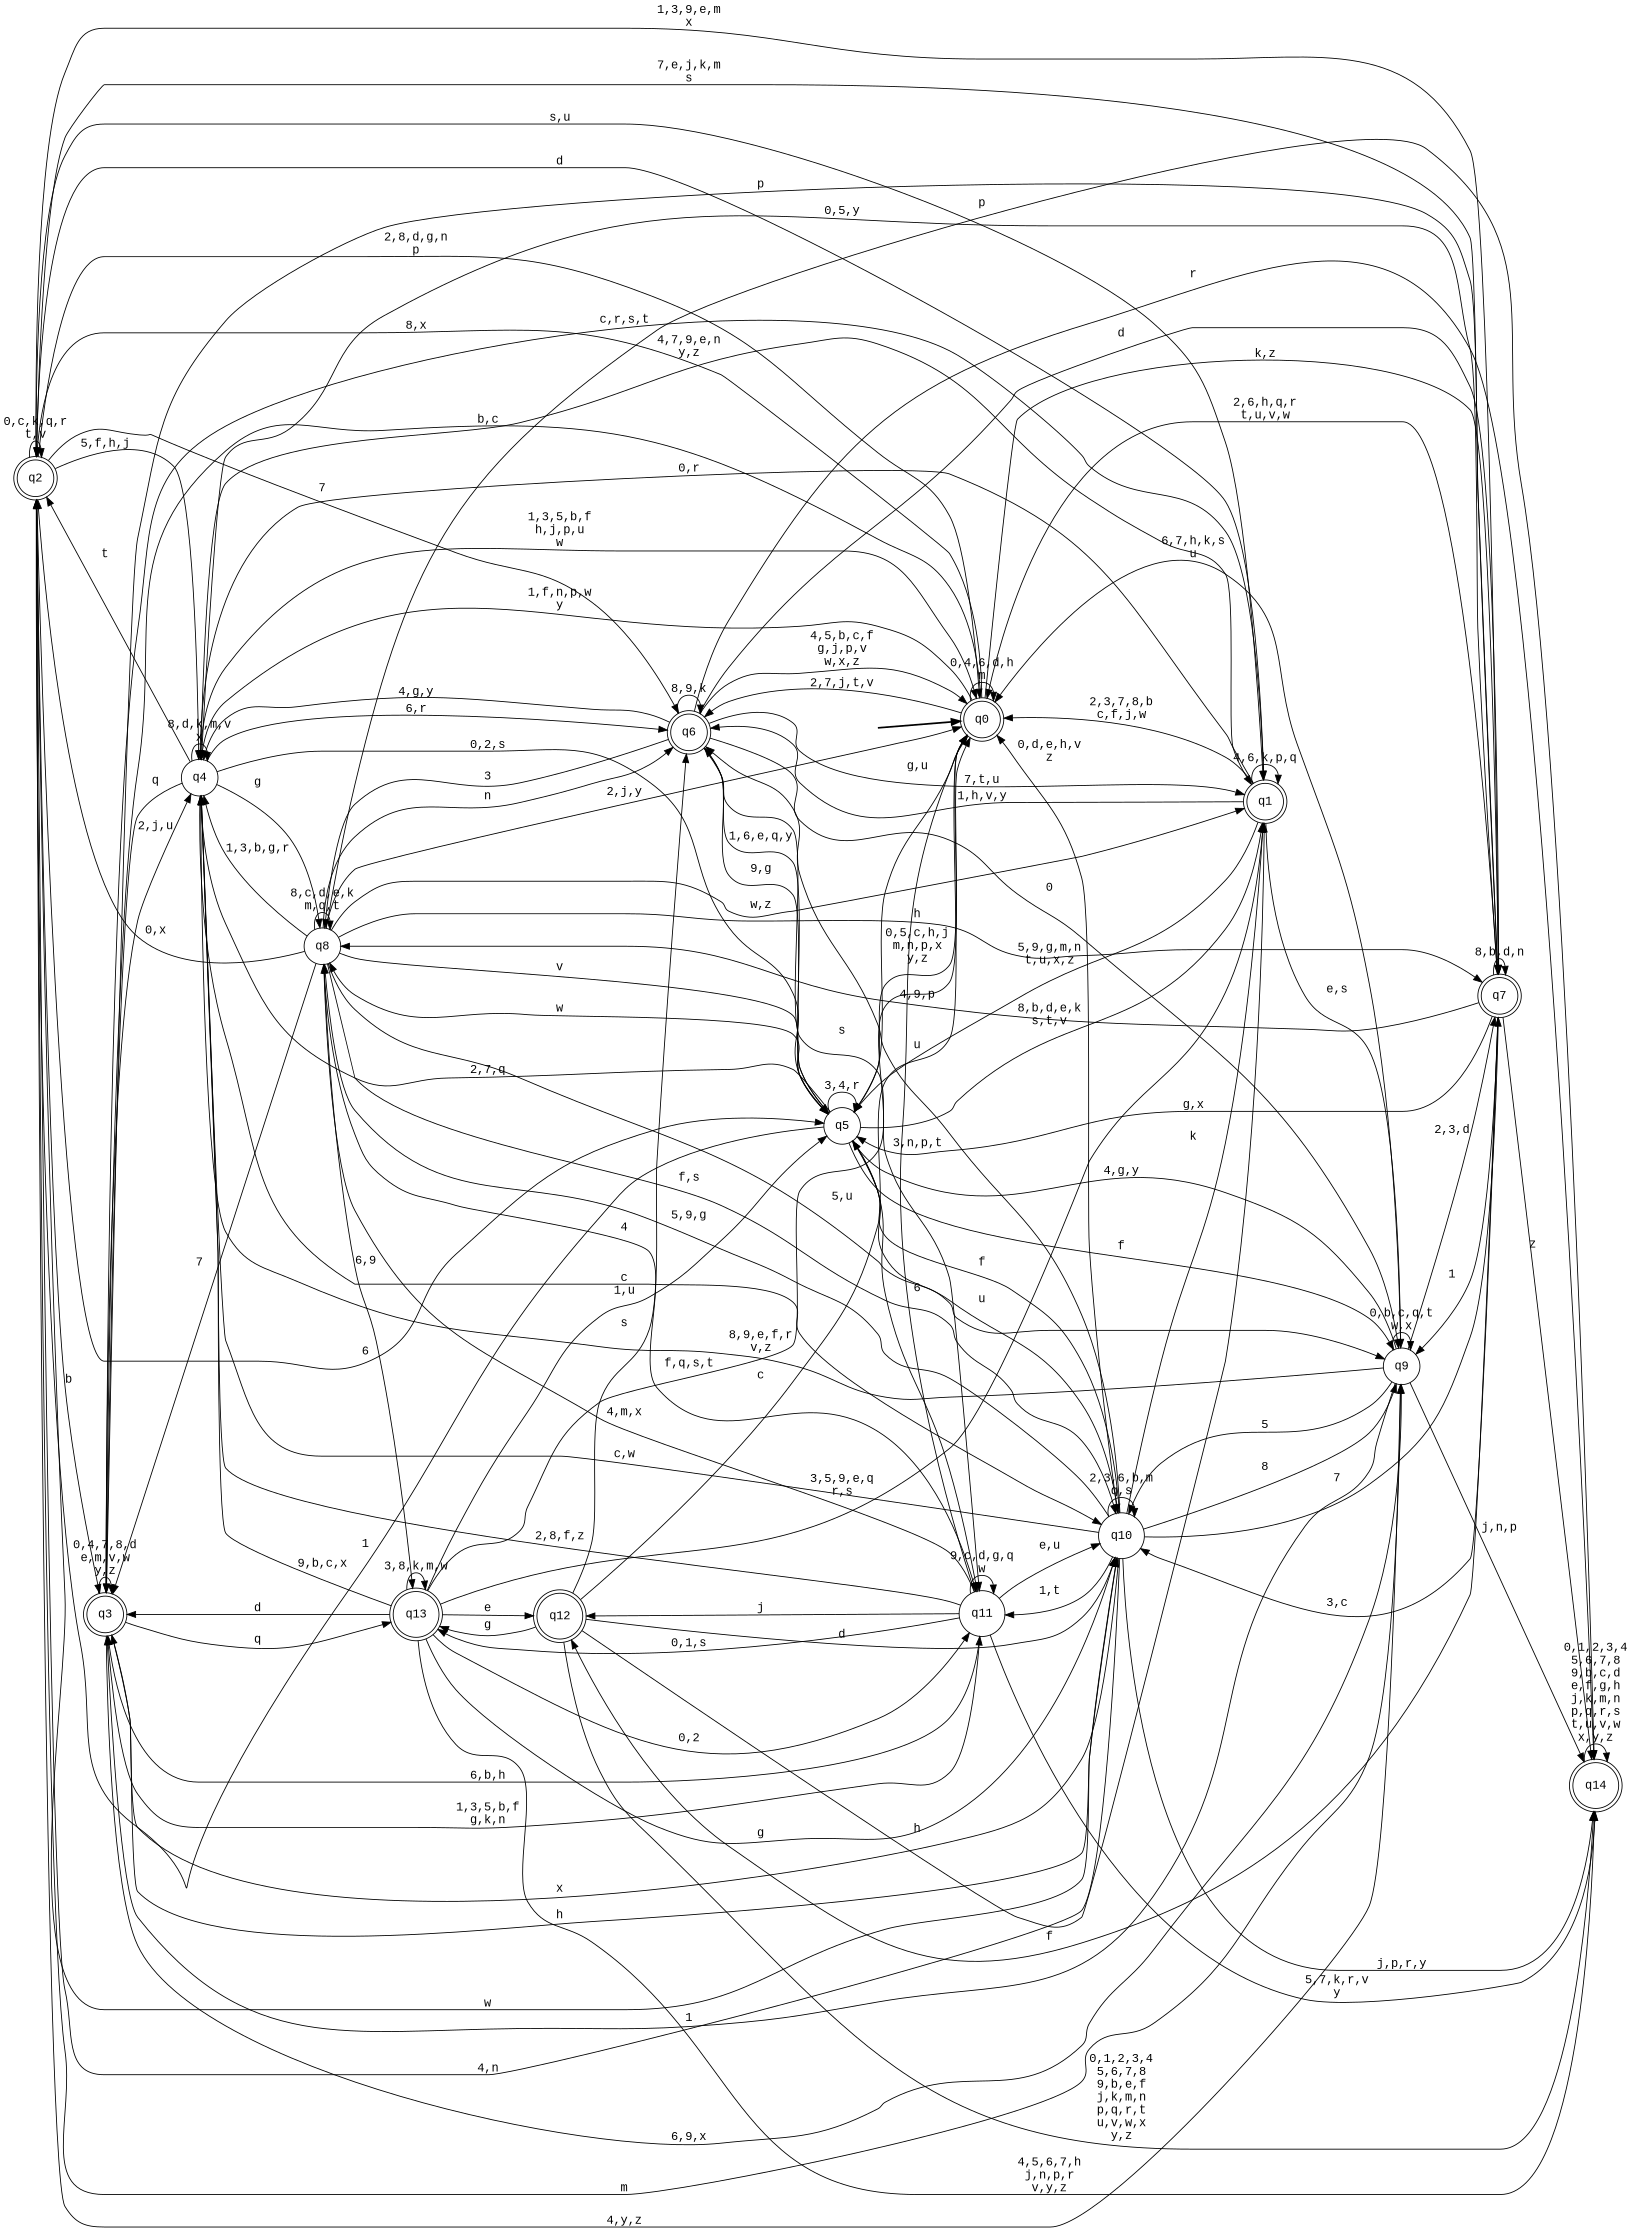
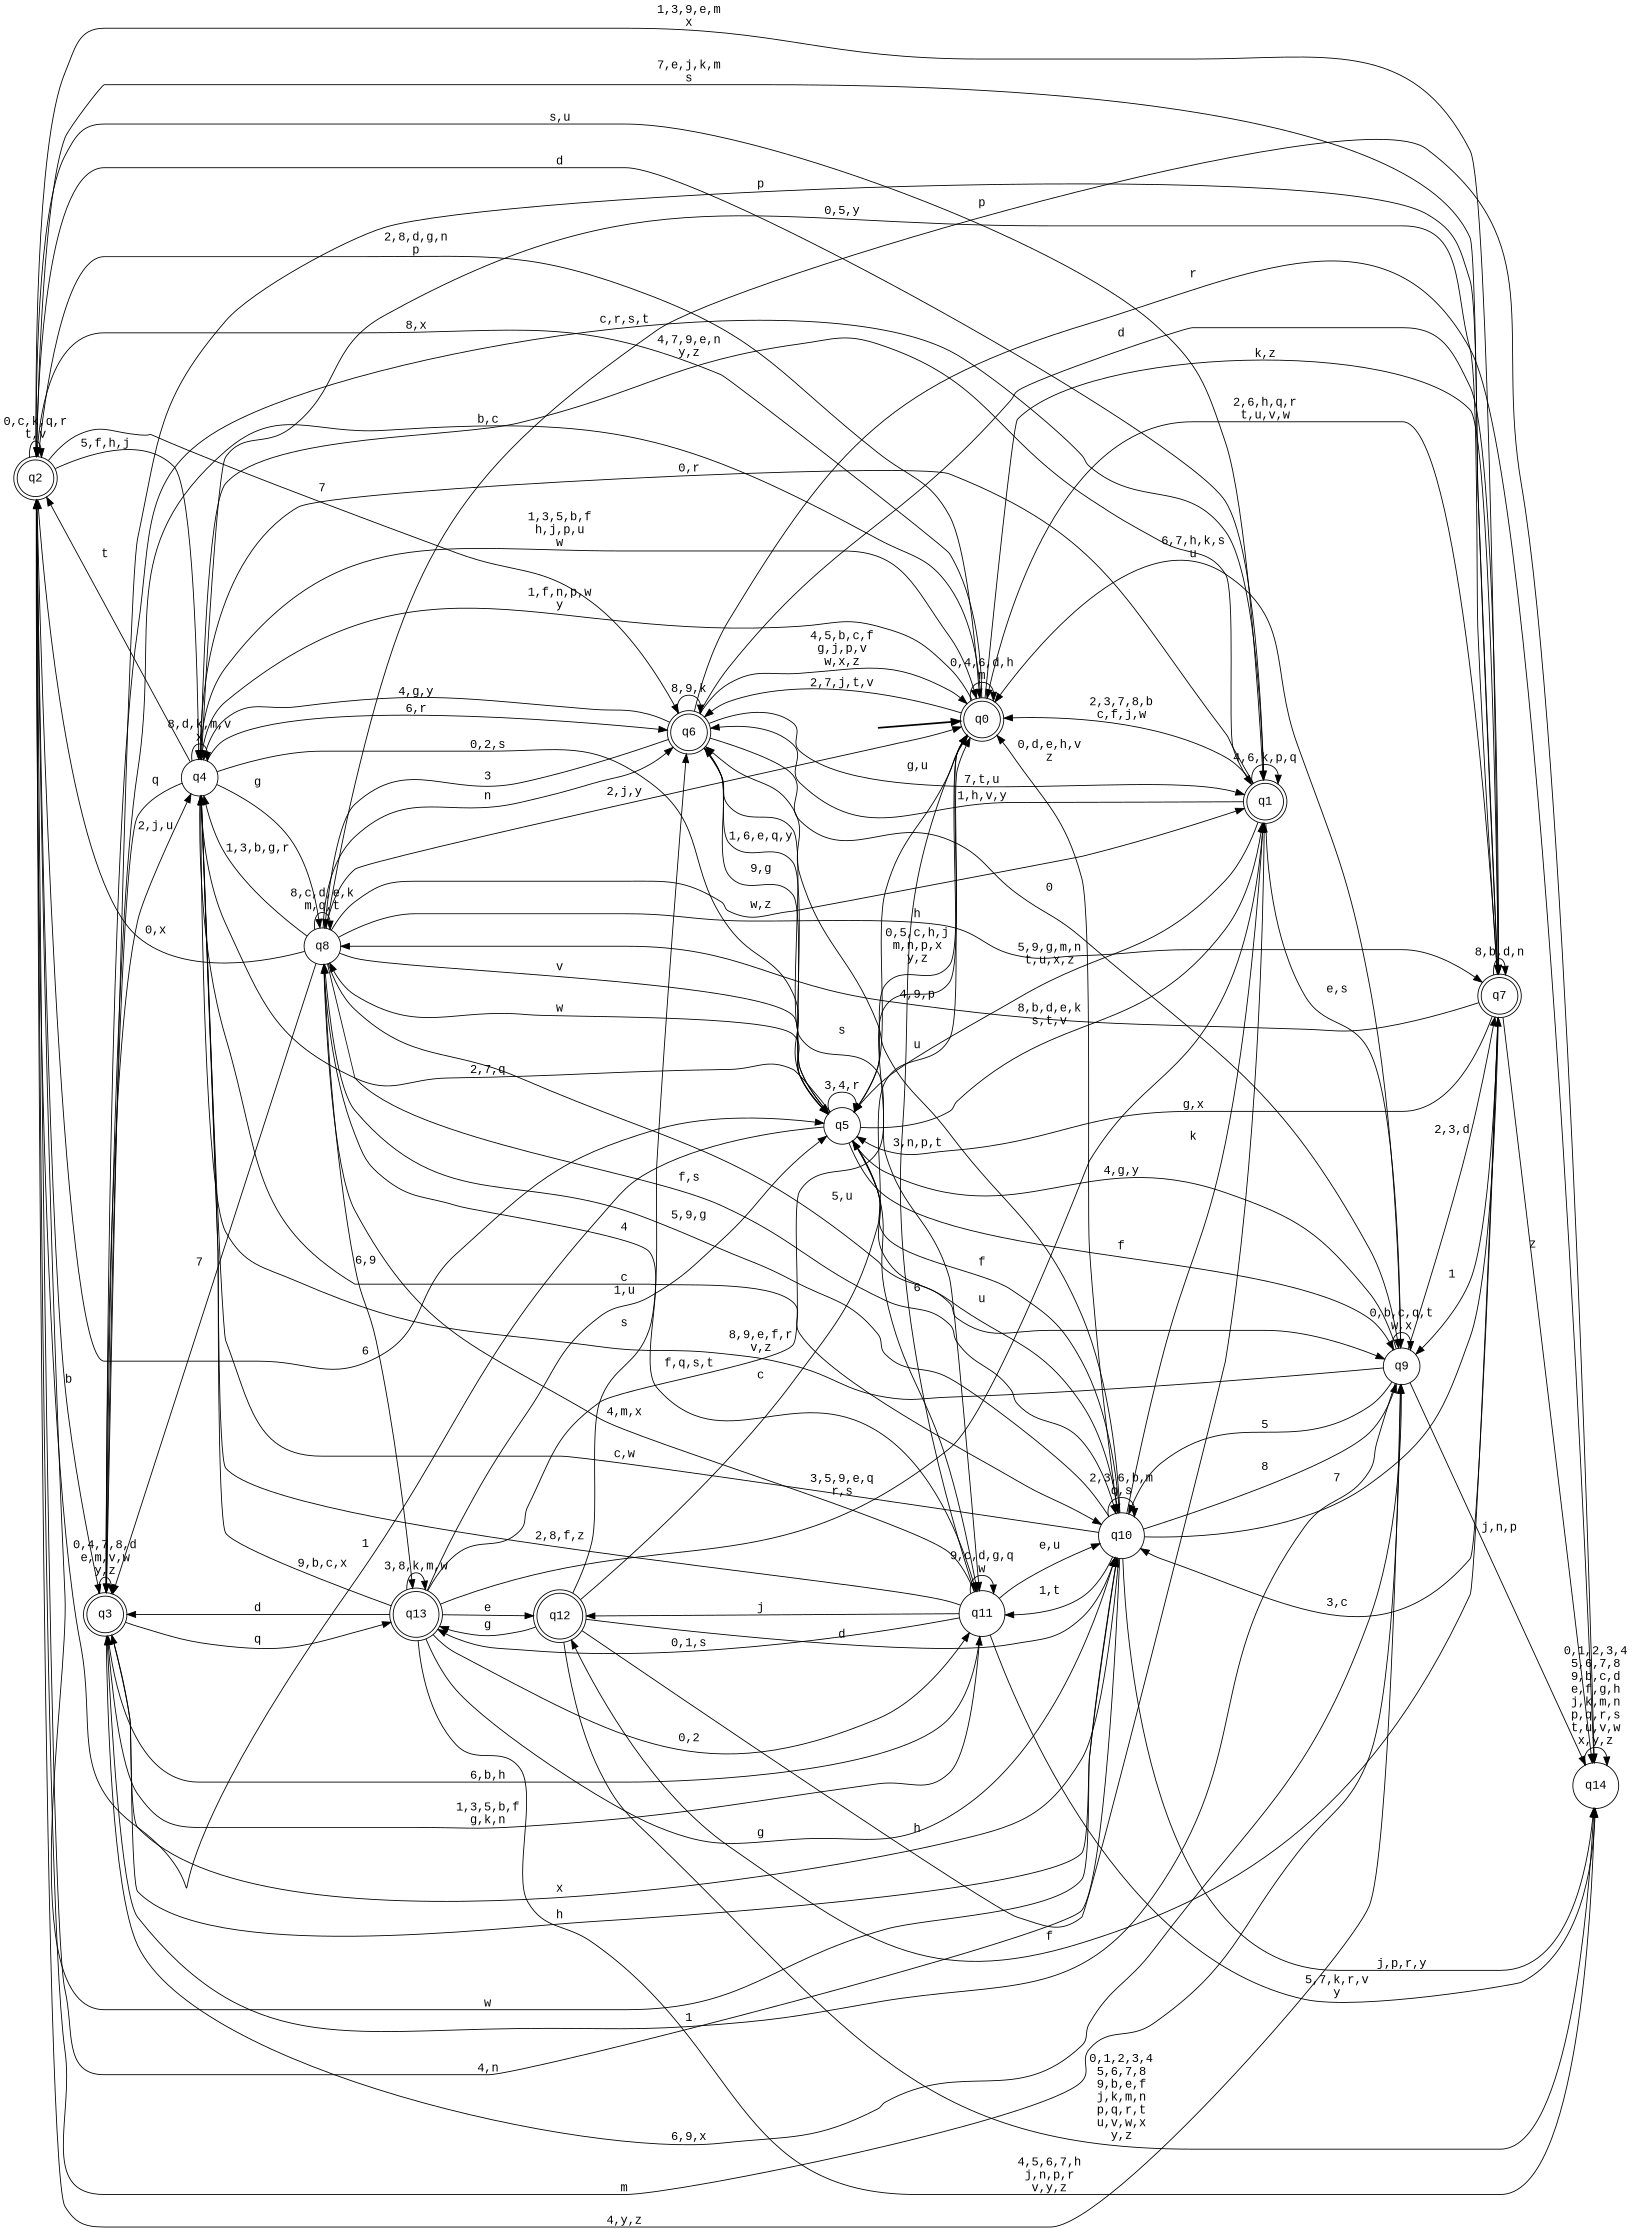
(1596, 1786) -> (1596, 1786)
